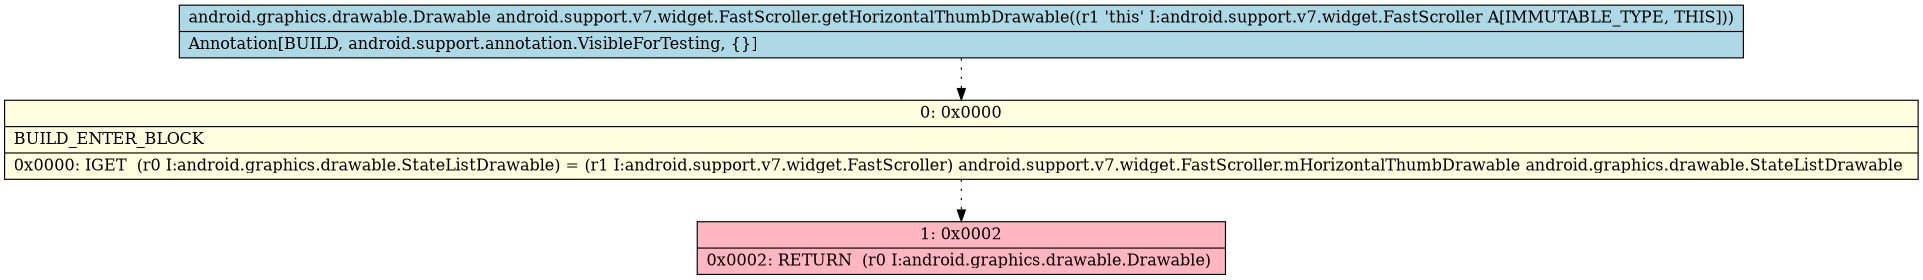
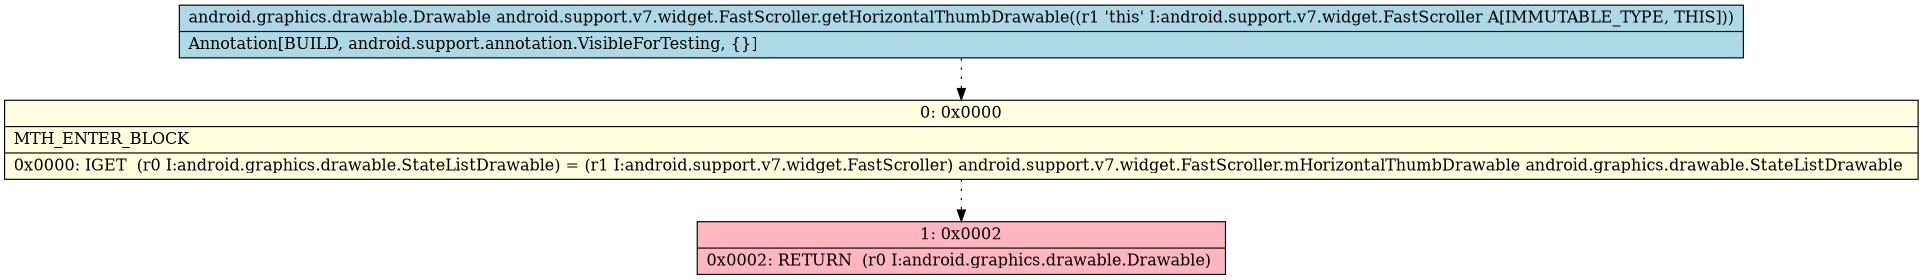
(109, 139) -> (102, 139)
